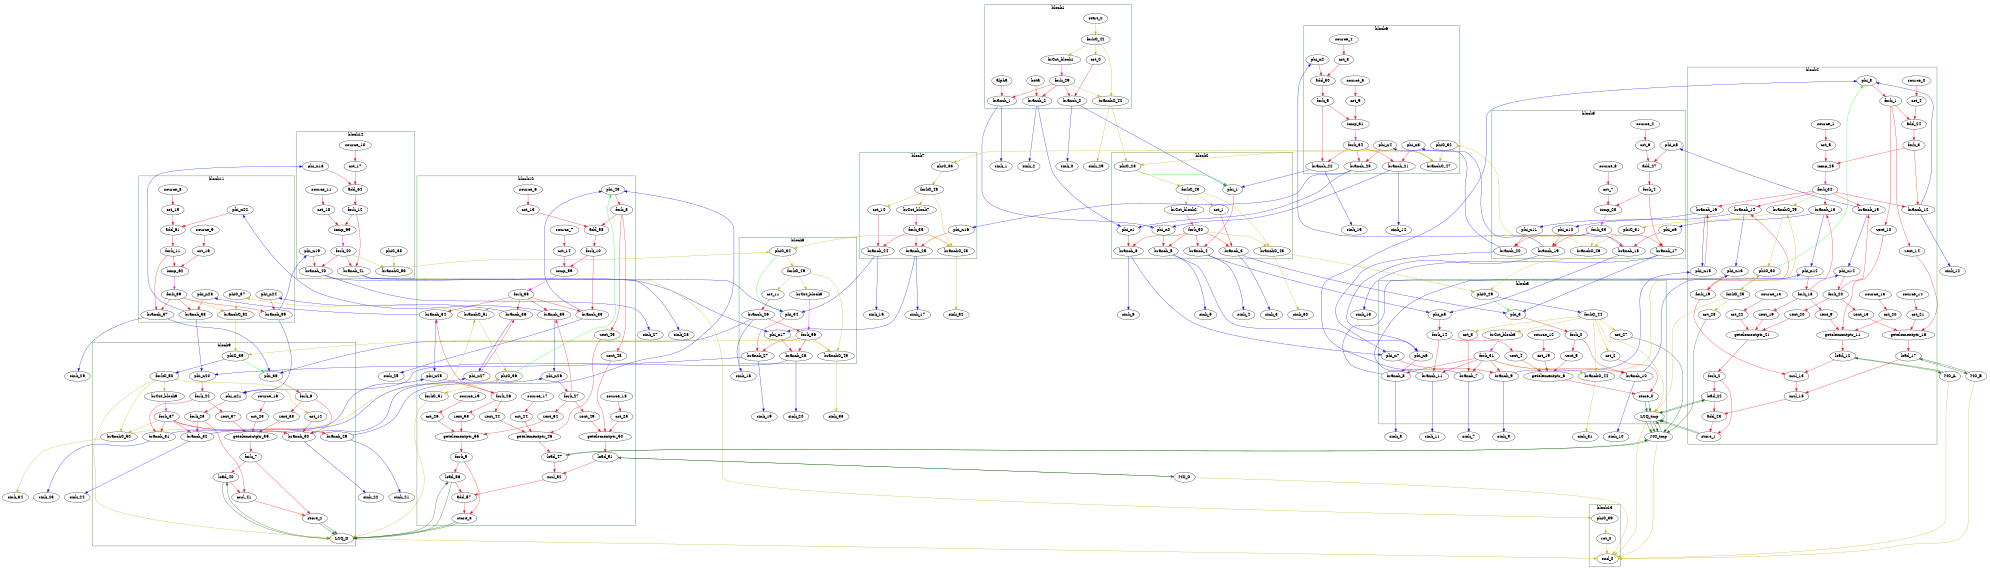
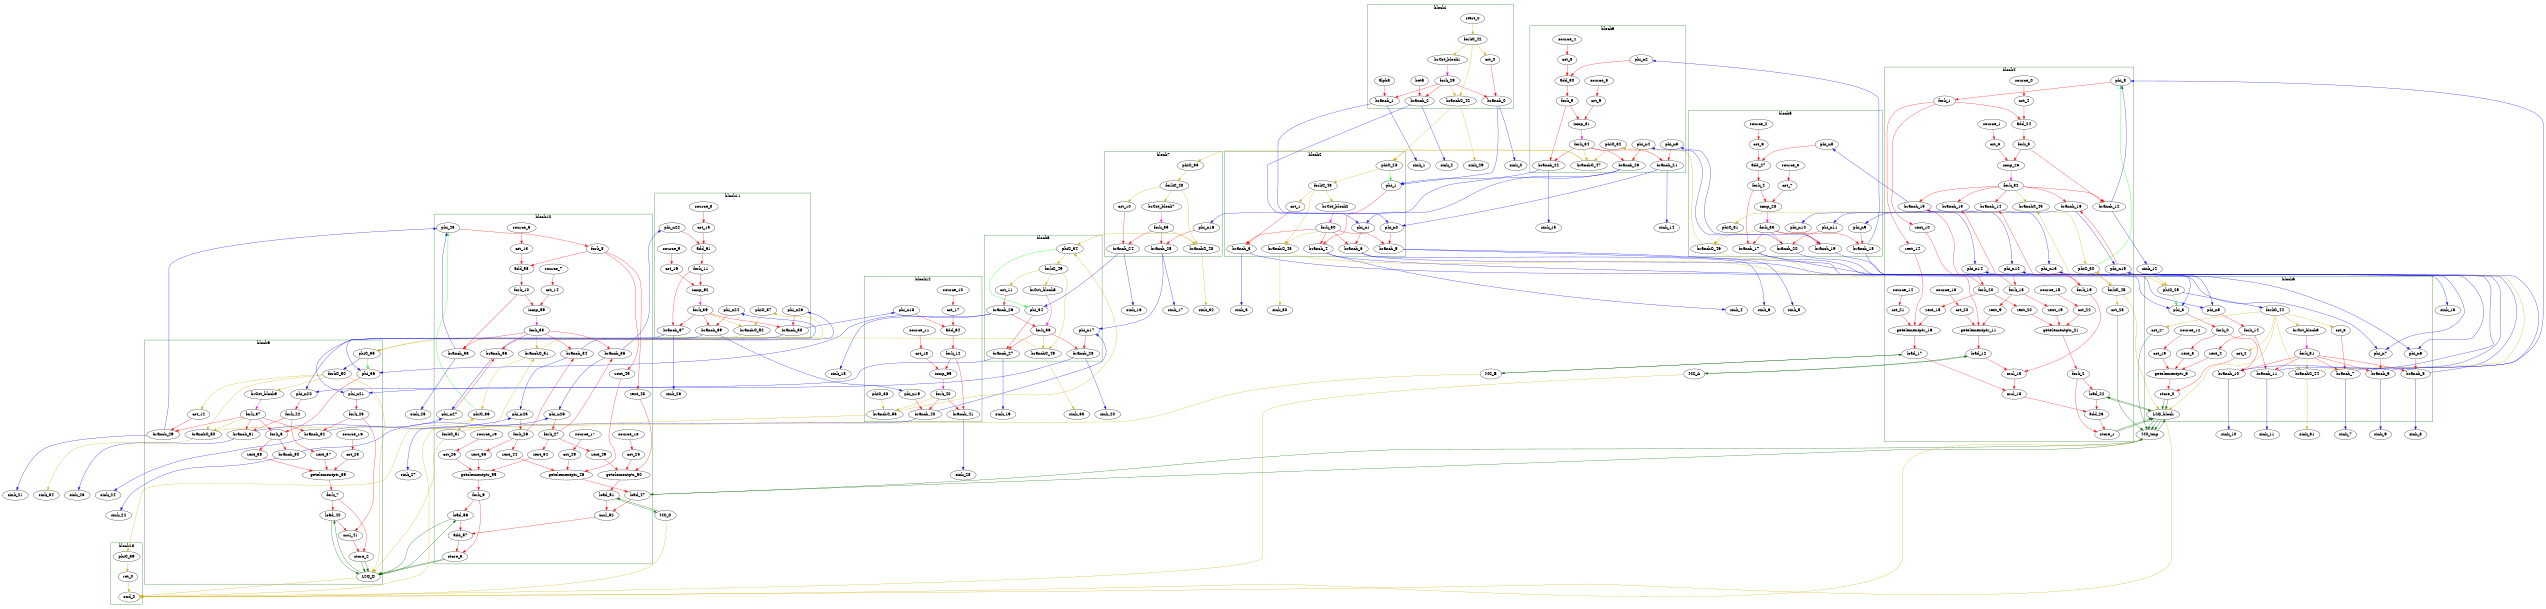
(661, 279) -> none
(521, 417) -> (570, 455)
(1649, 417) -> (2163, 414)
(308, 426) -> (183, 424)
(229, 429) -> (264, 424)
